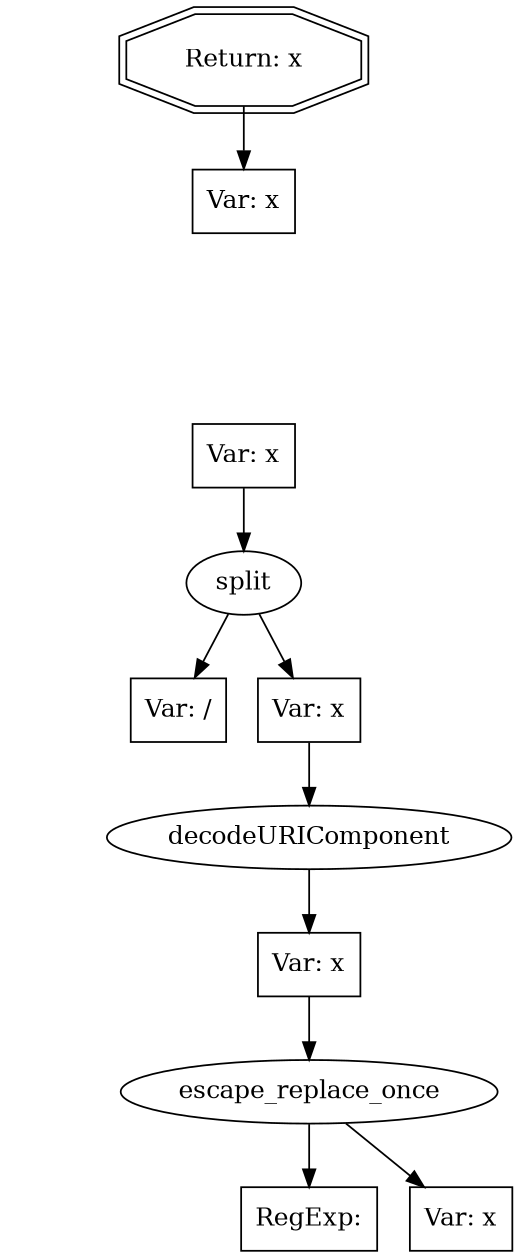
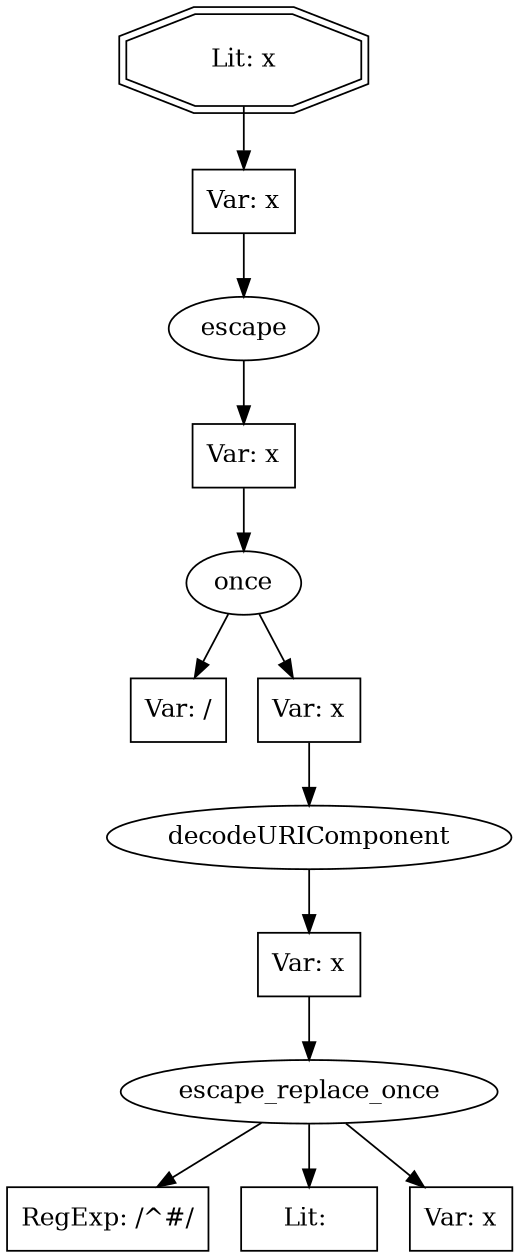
(244, 60) -> (244, 60)
none -> (244, 329)
(244, 583) -> (244, 583)
none -> (108, 1219)
(309, 1219) -> (309, 1219)
